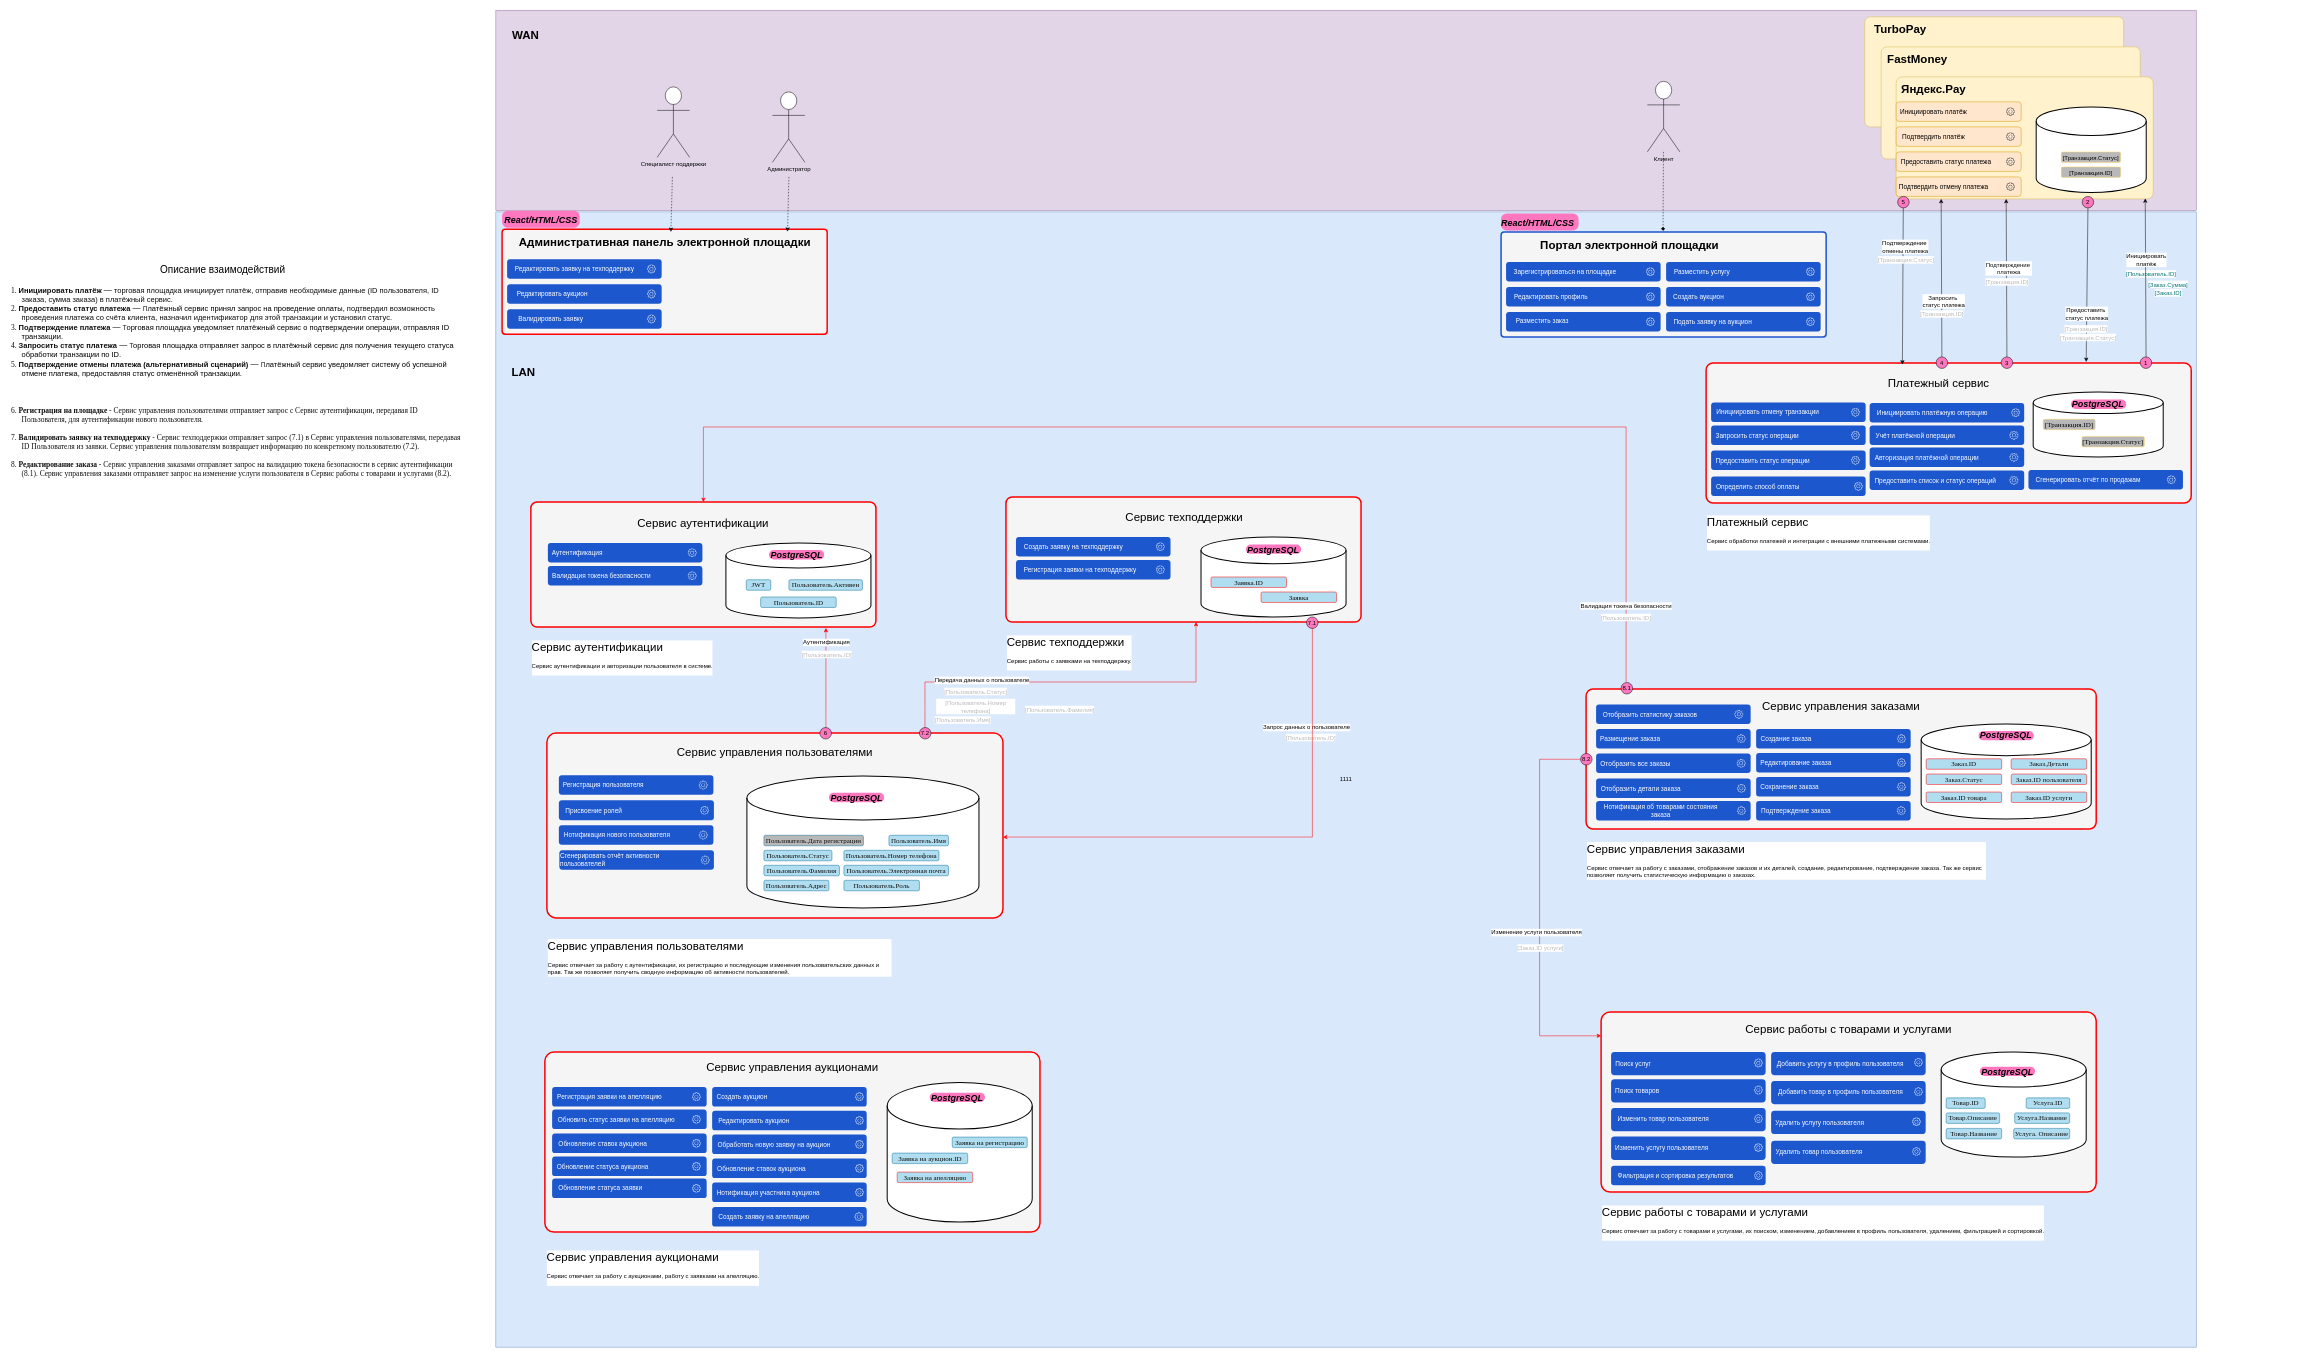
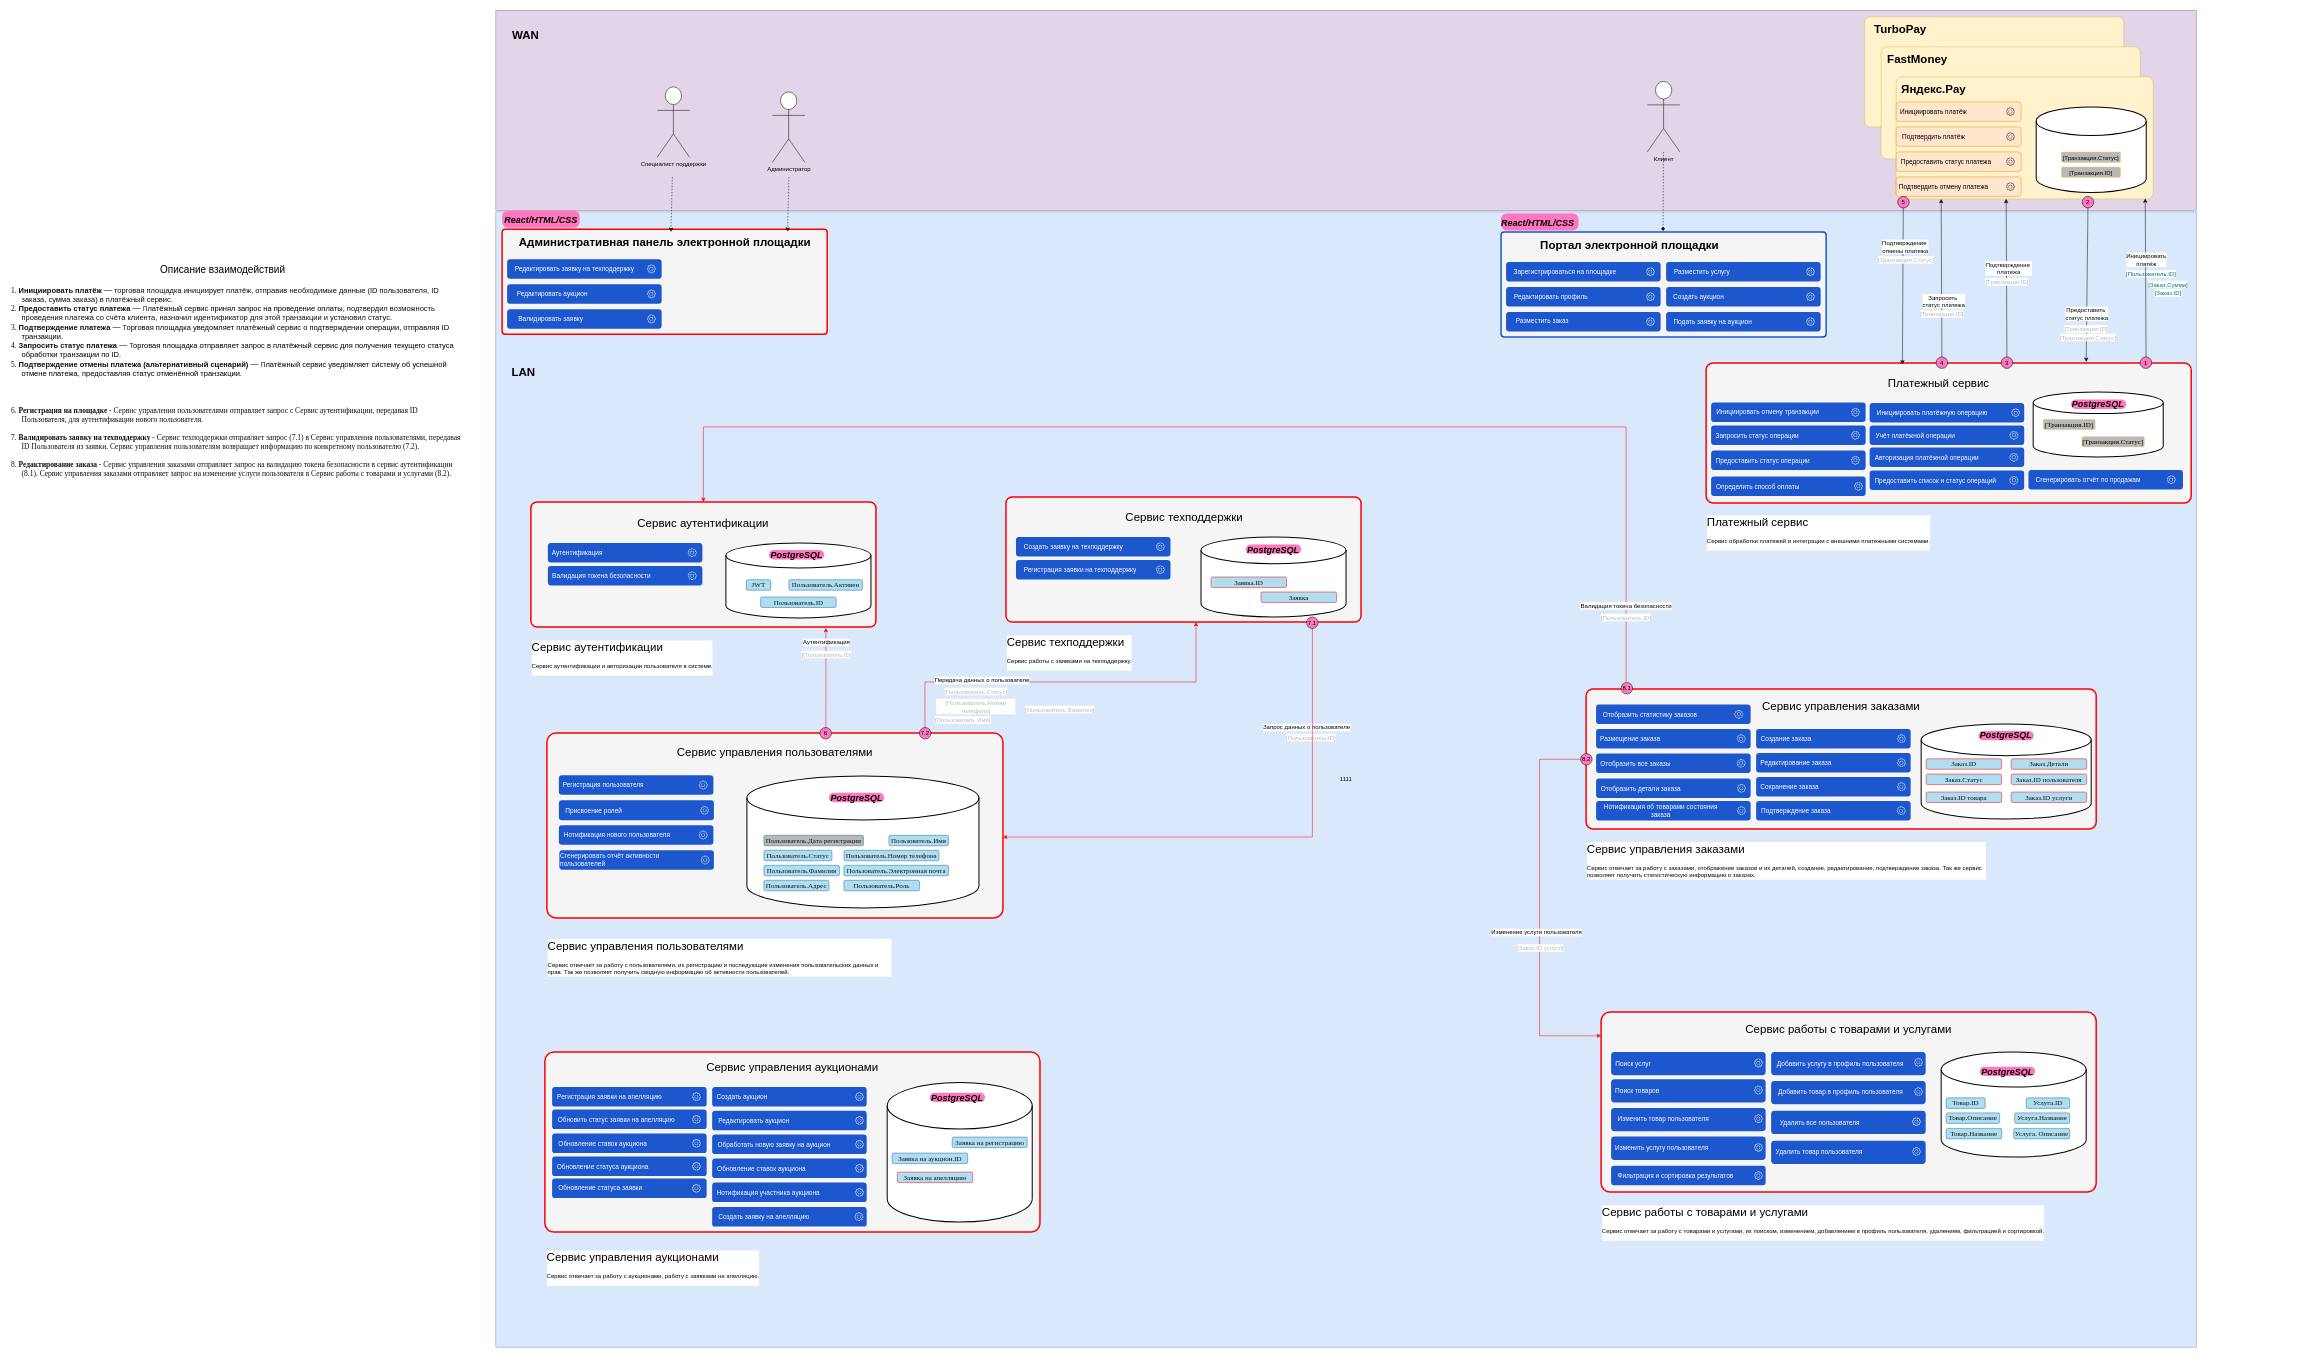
(720, 950) -> (720, 950)
(1820, 1122) -> (1820, 1122)
